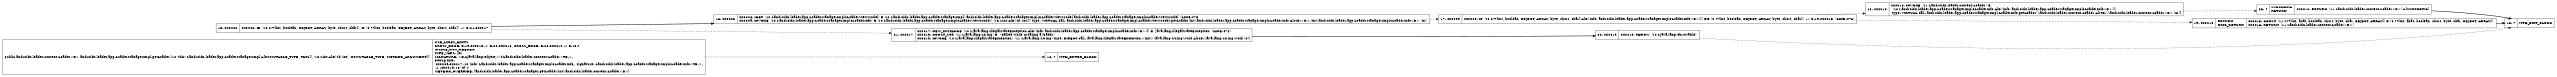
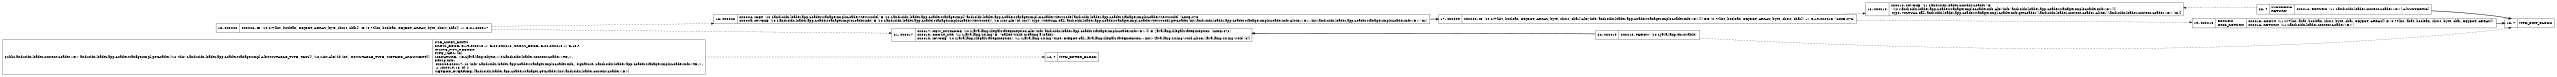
(2219, 11) -> (2221, 8)
(1433, 19) -> (1433, 19)
(602, 25) -> (602, 25)
(1422, 36) -> (1425, 33)
